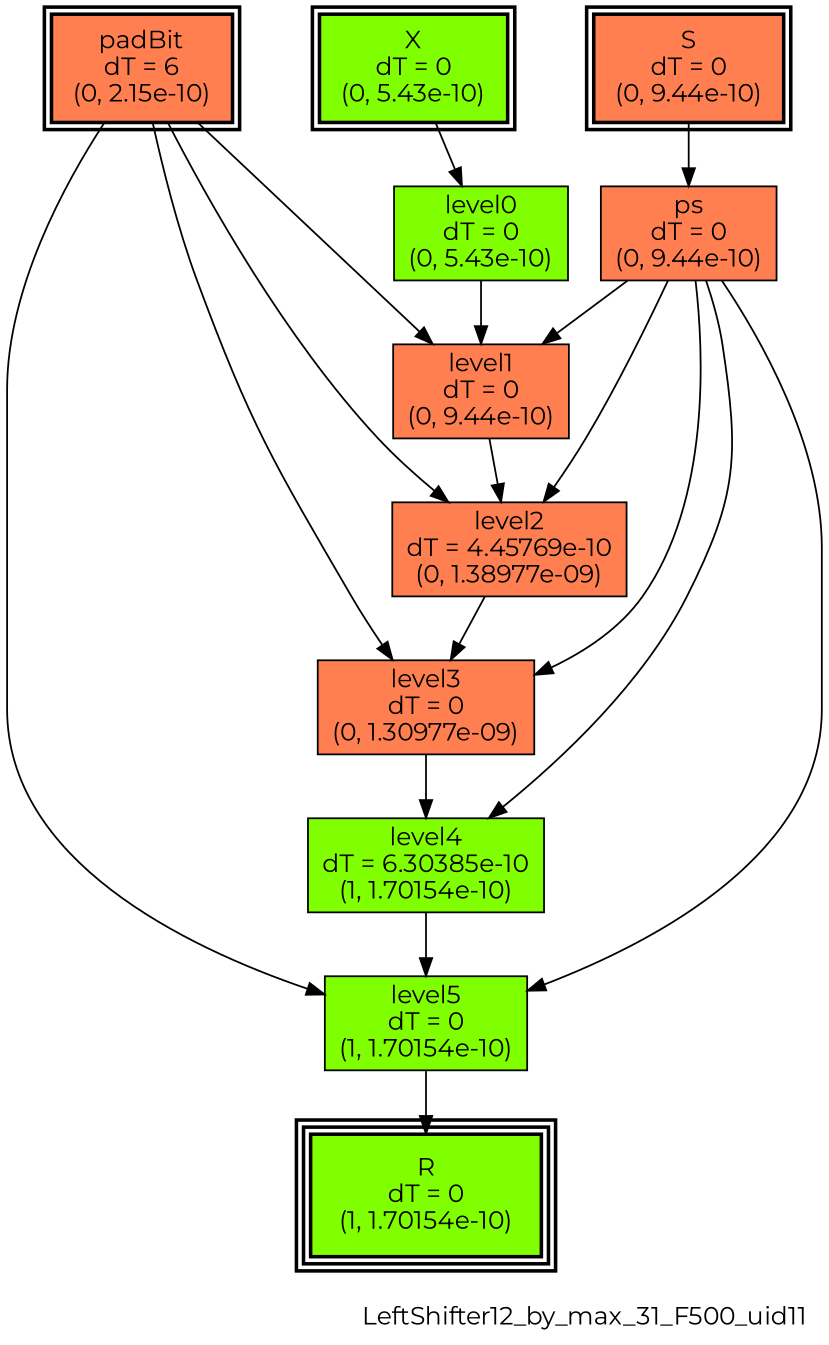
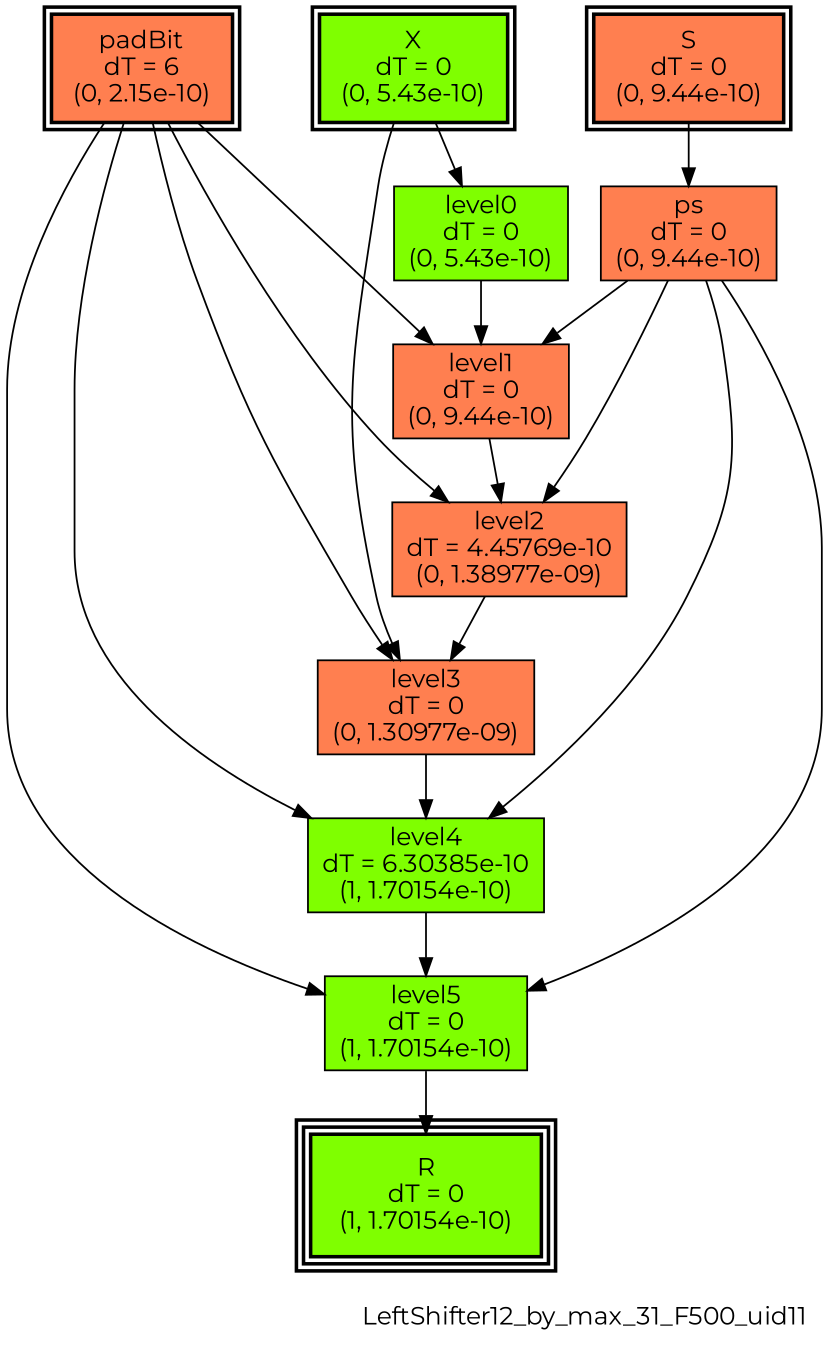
(685, 501) -> (353, 384)
none -> (75, 513)
